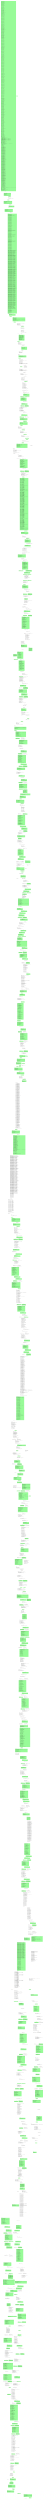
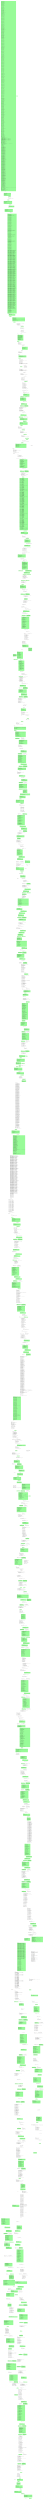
none -> (27, 1790)
